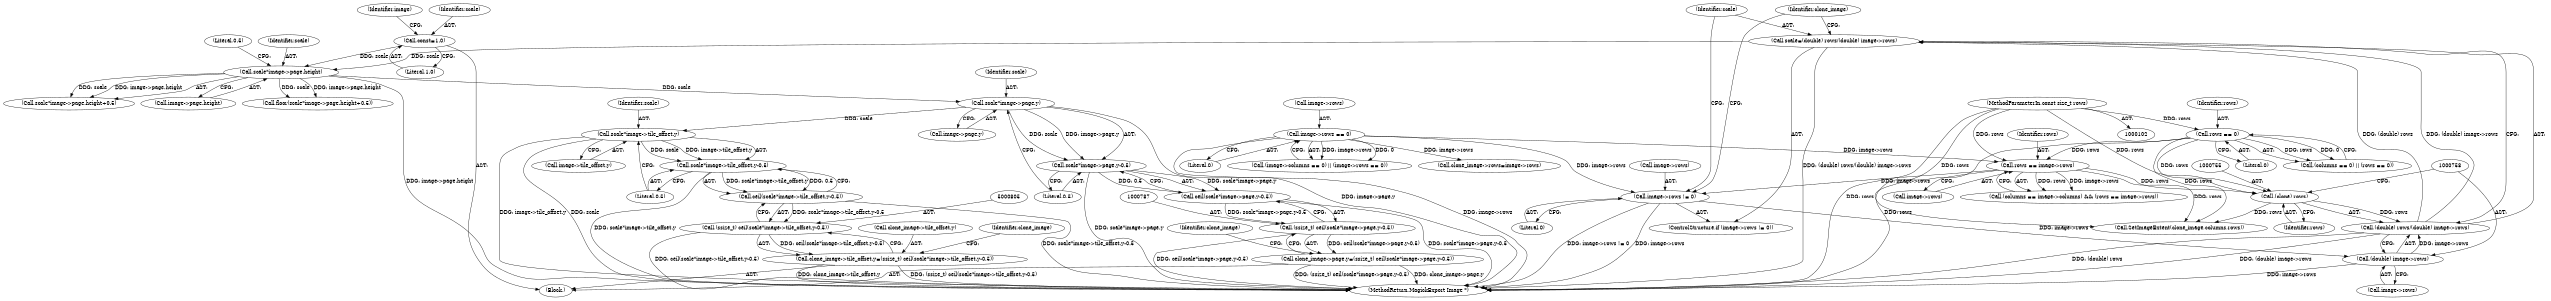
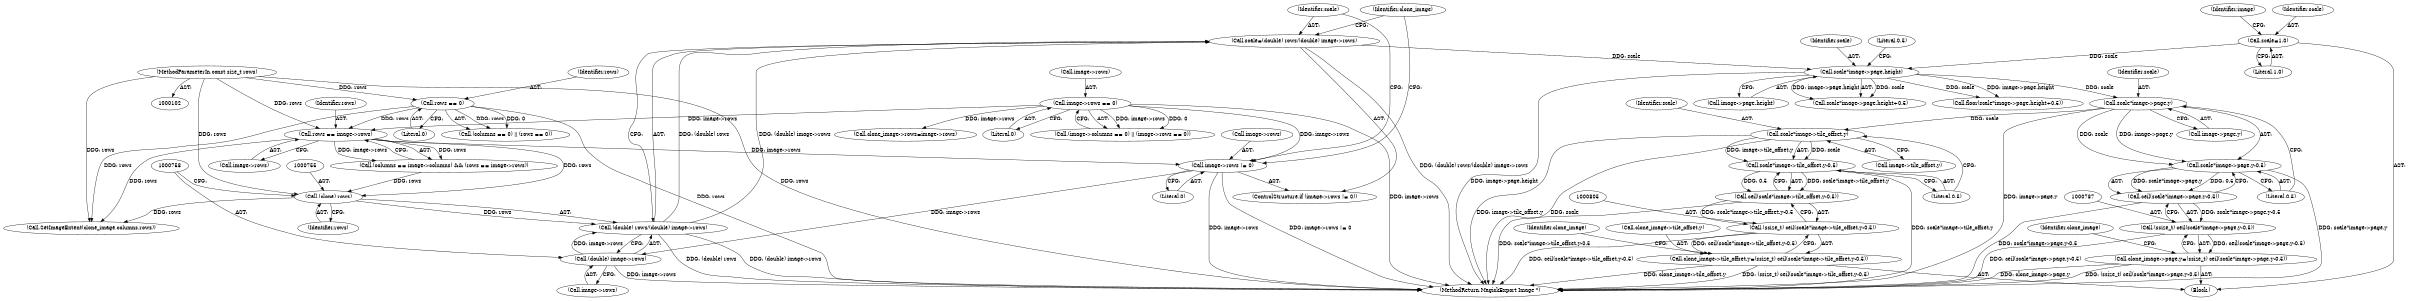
(424, 41) -> (2268, 41)
(2304, 138) -> none
(2183, 178) -> (386, 182)
(1009, 197) -> (1588, 197)
